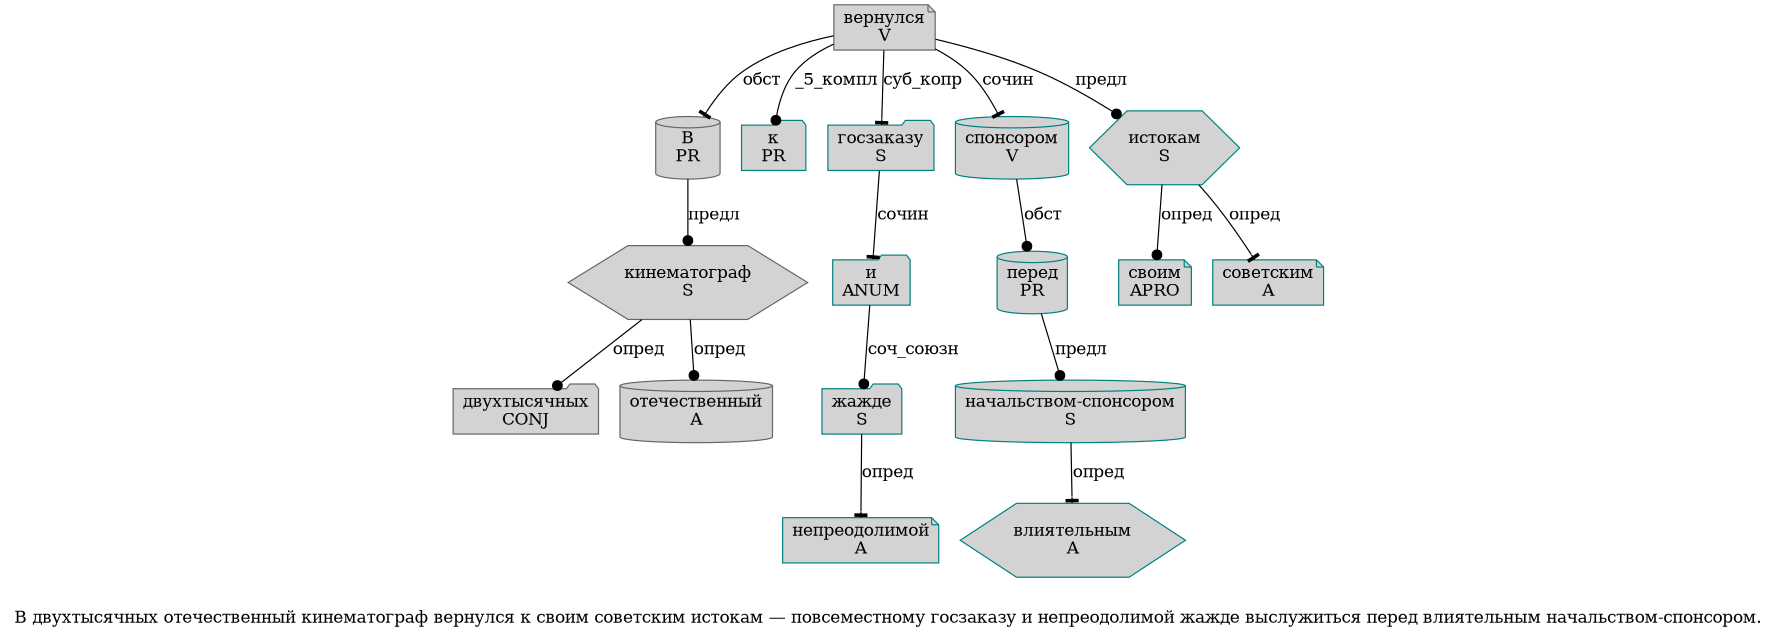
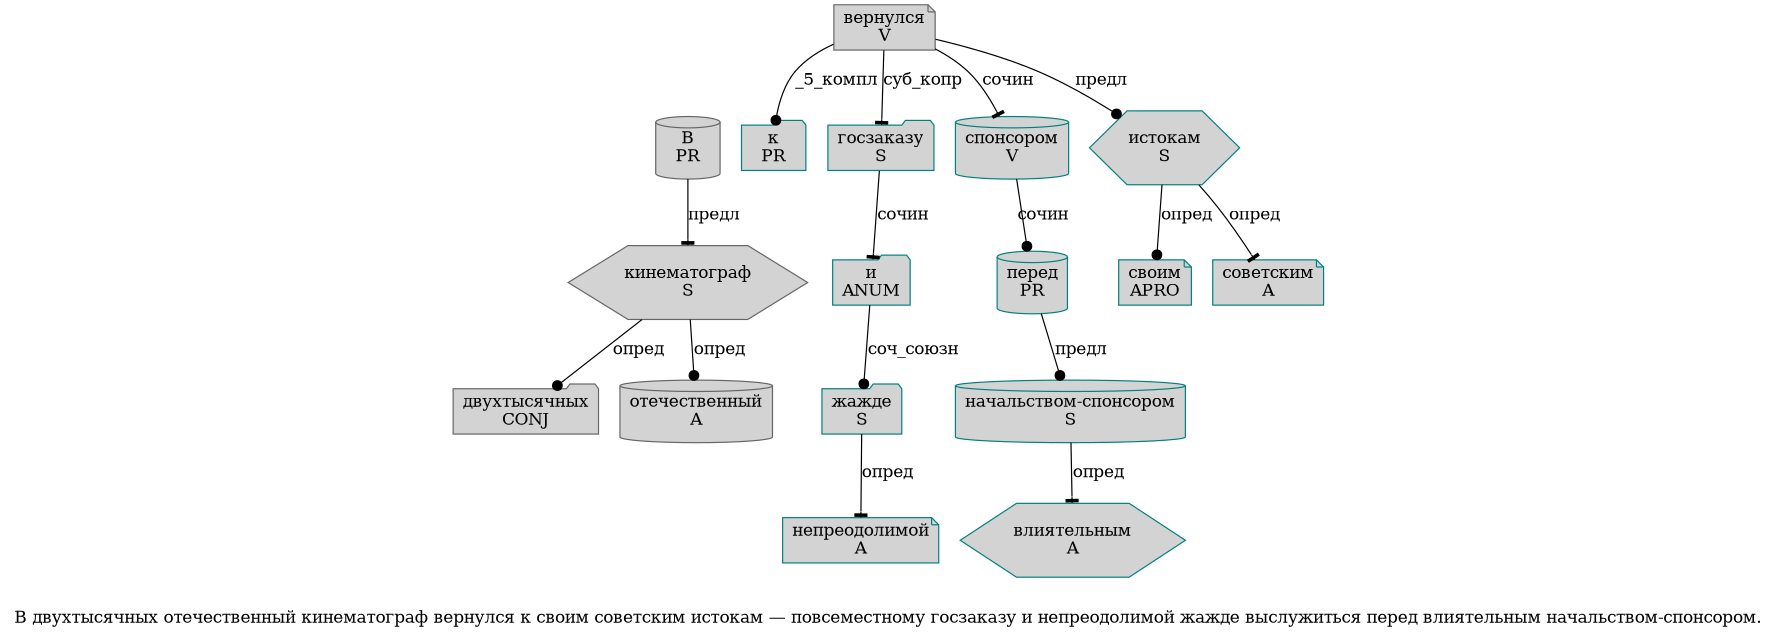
(762, 60) -> none
(688, 209) -> (688, 209)
(1043, 215) -> (1043, 215)
